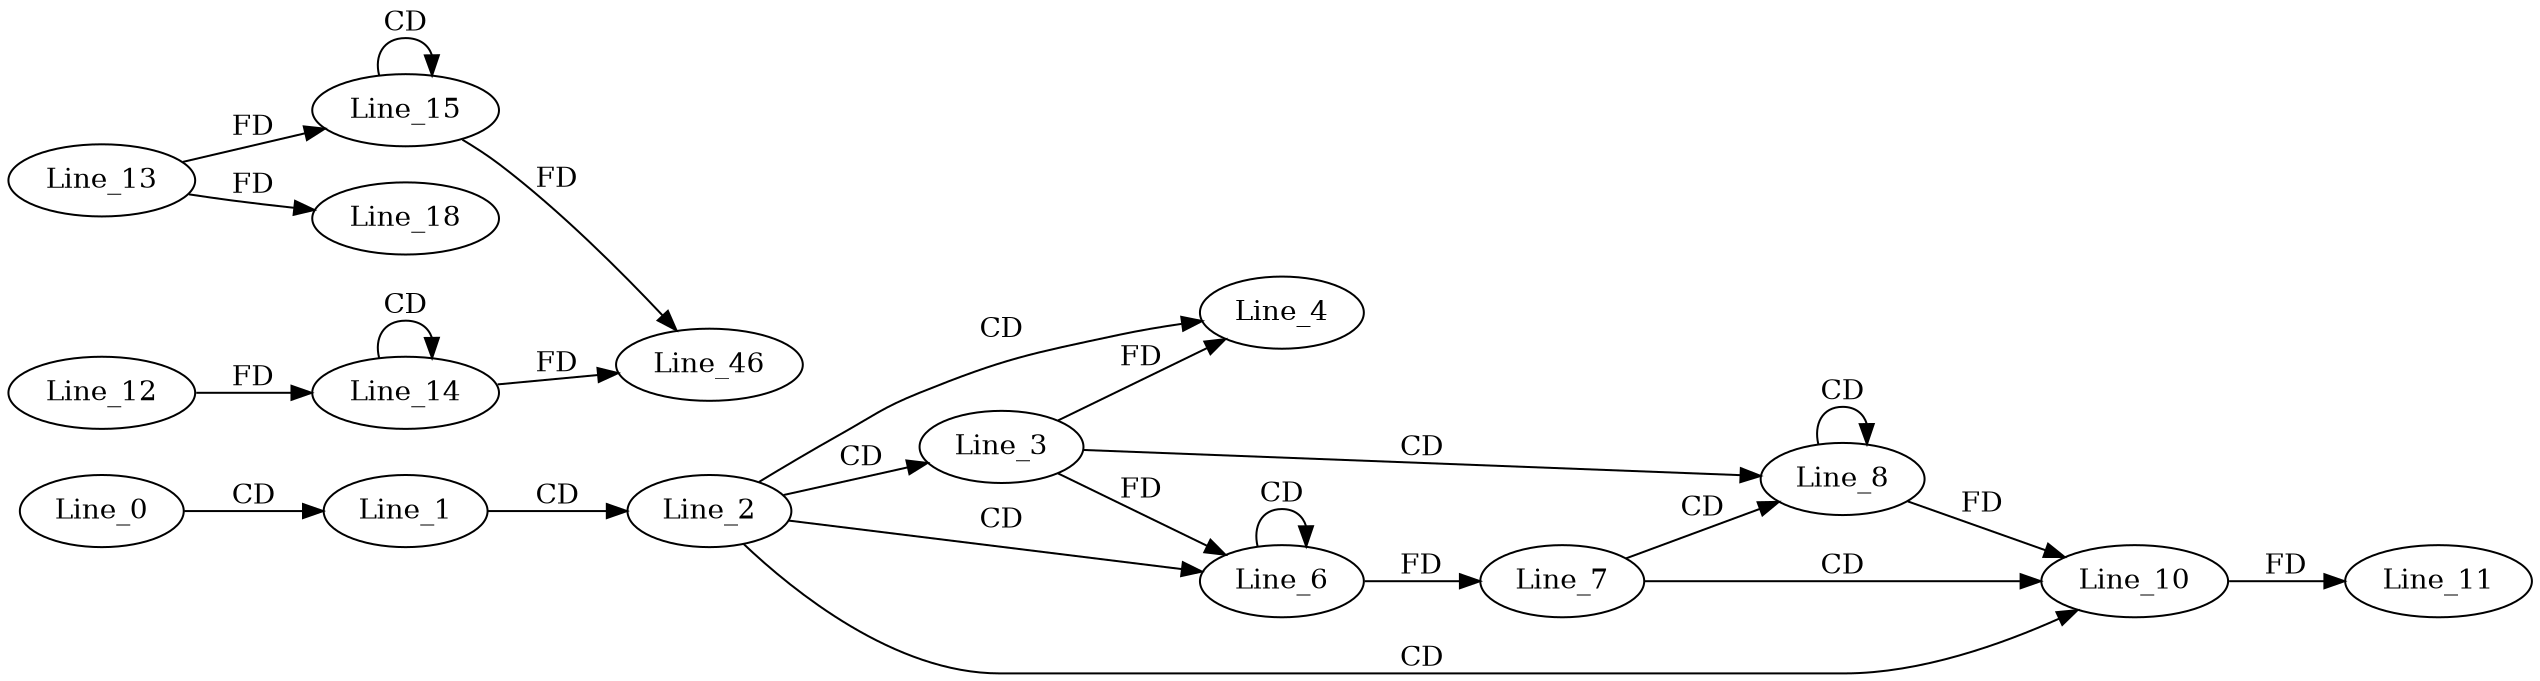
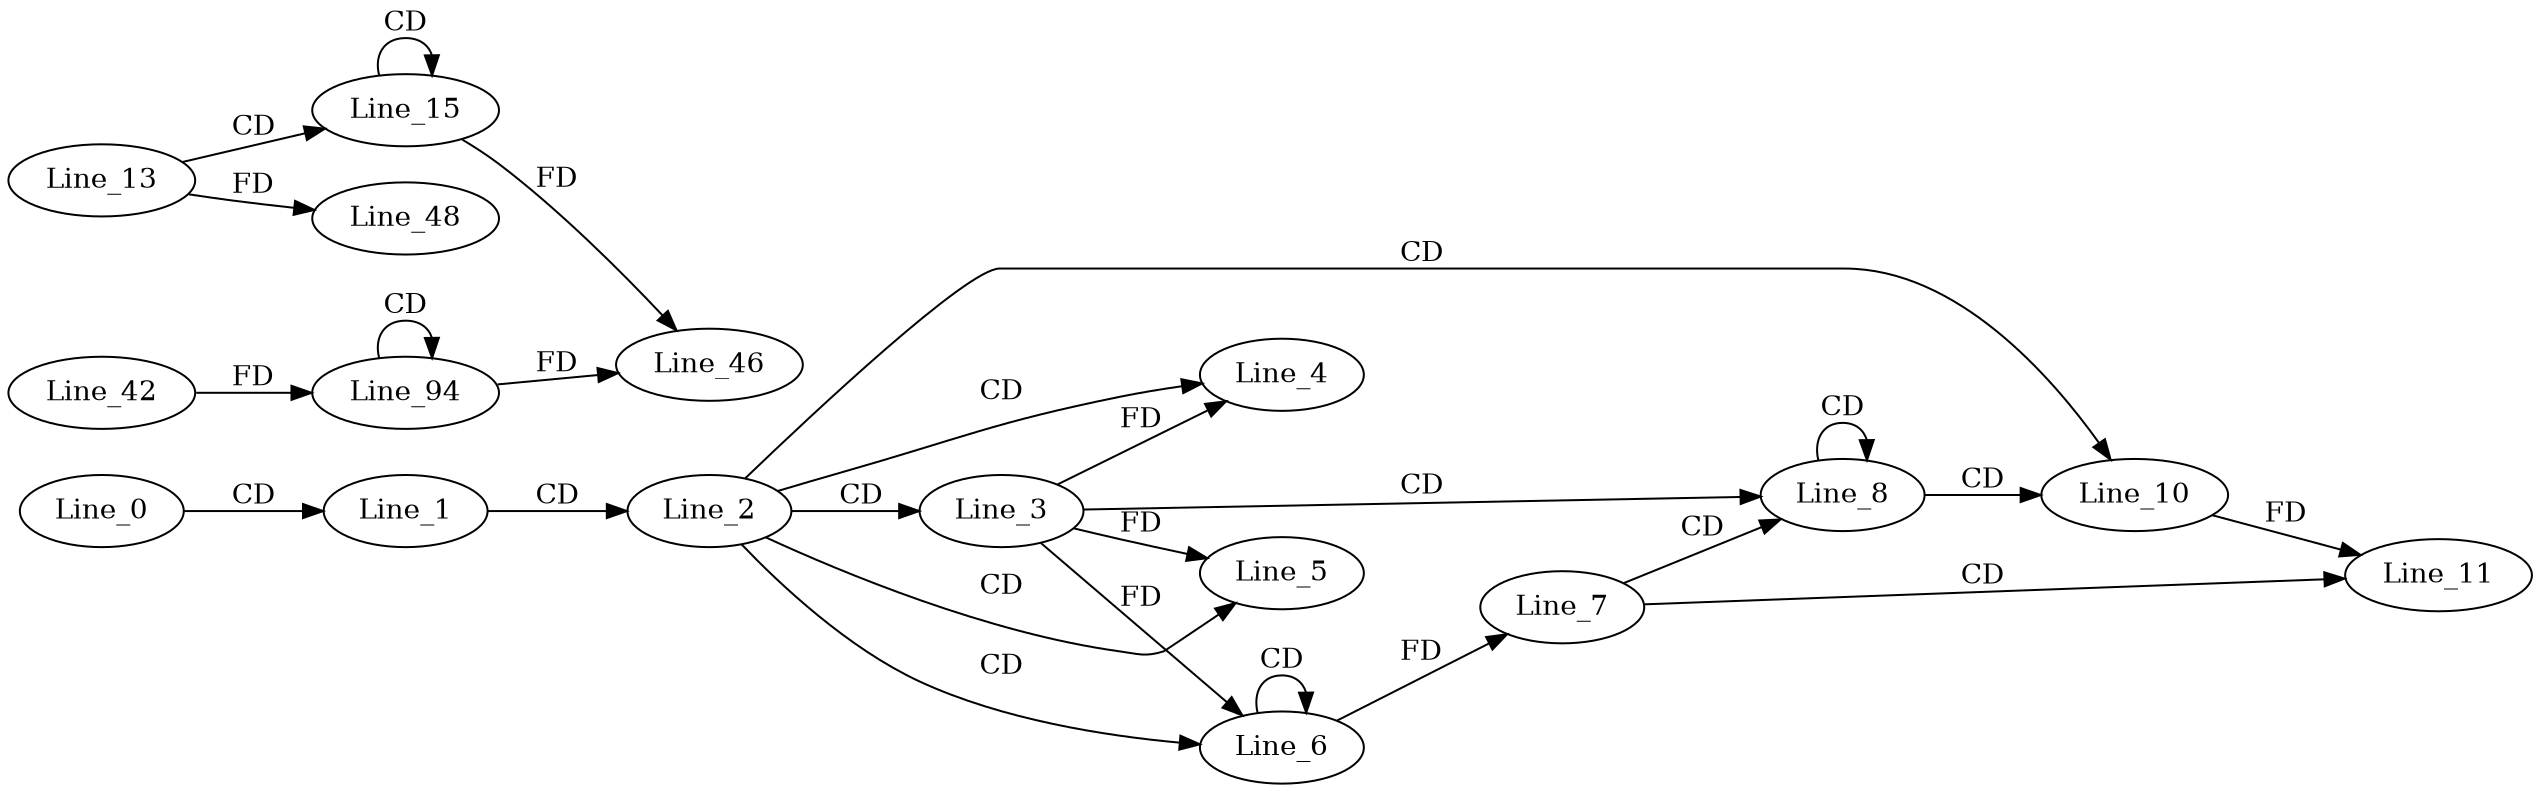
(254, 127) -> (254, 127)
(406, 218) -> (406, 218)
(102, 393) -> (102, 393)
(406, 393) -> (406, 393)
(1983, 504) -> (1983, 480)
none -> (1282, 573)
(1832, 581) -> (1984, 592)
